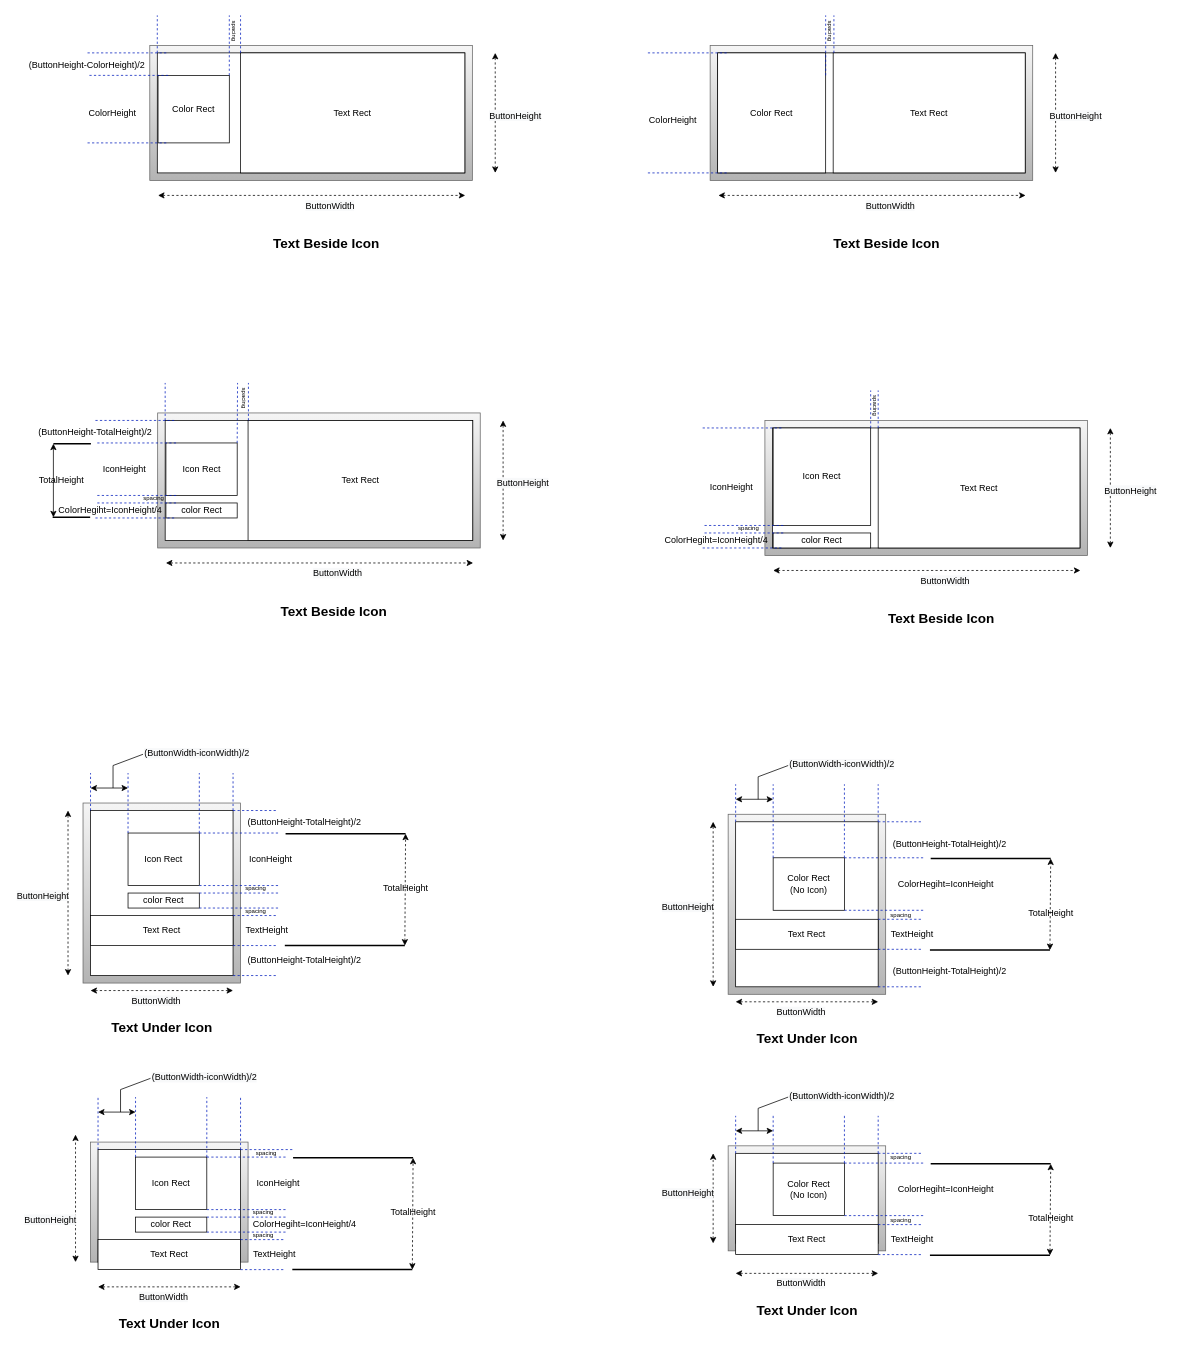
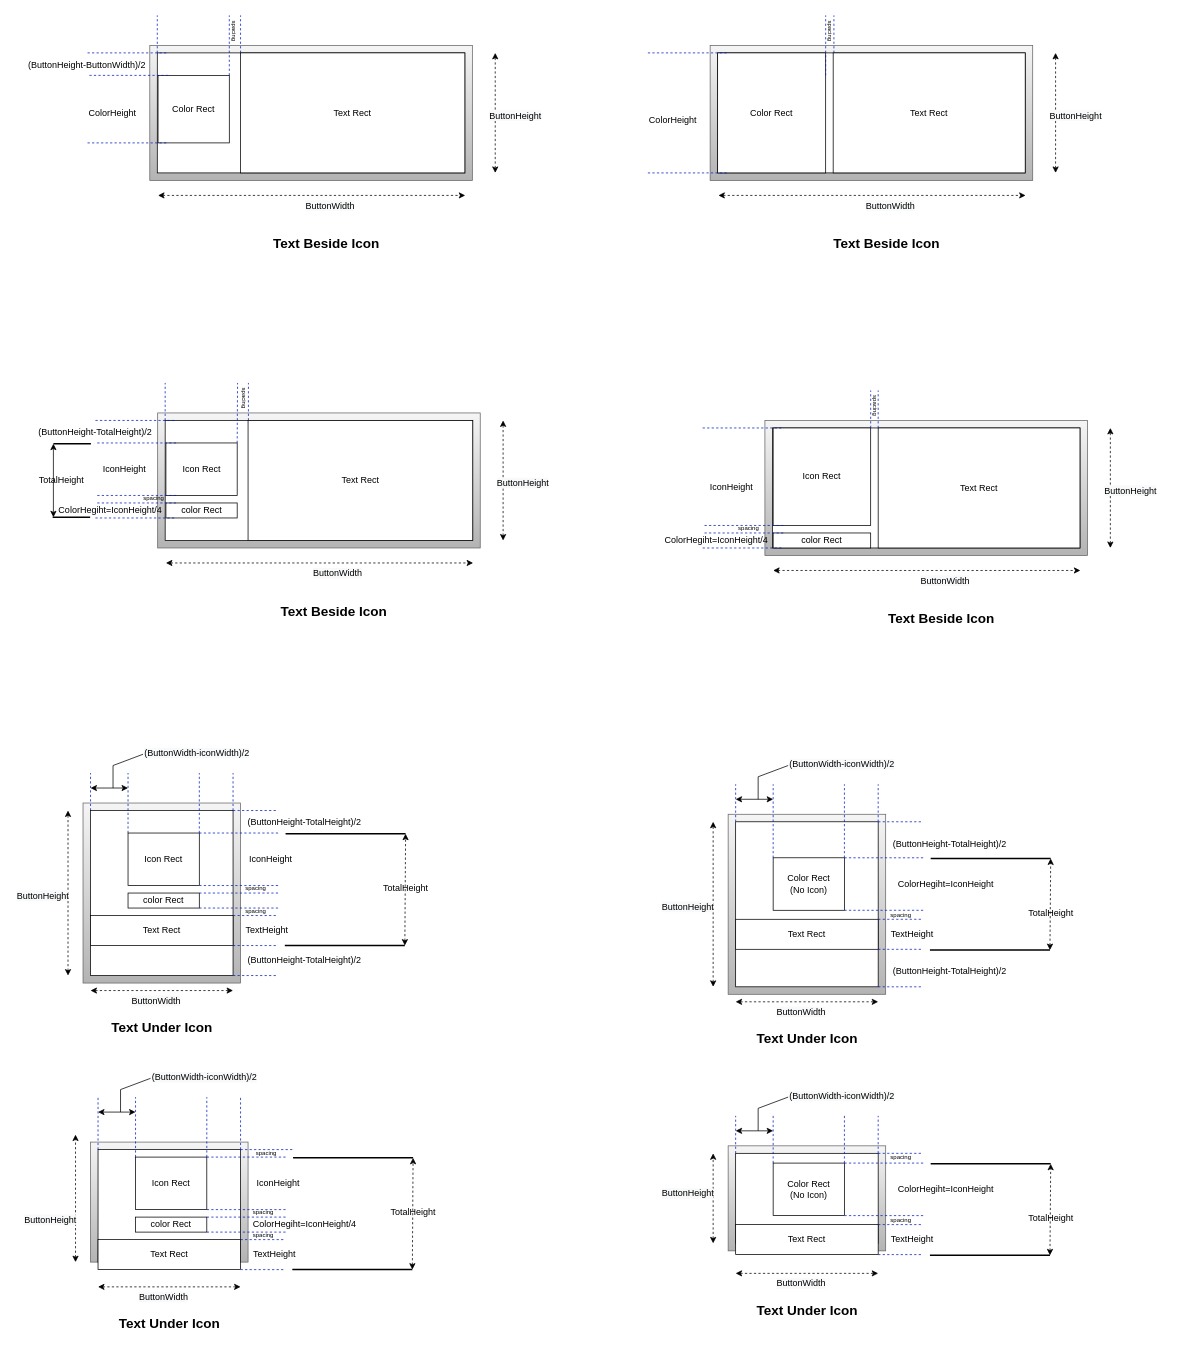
(87, 65) -> (87, 65)
